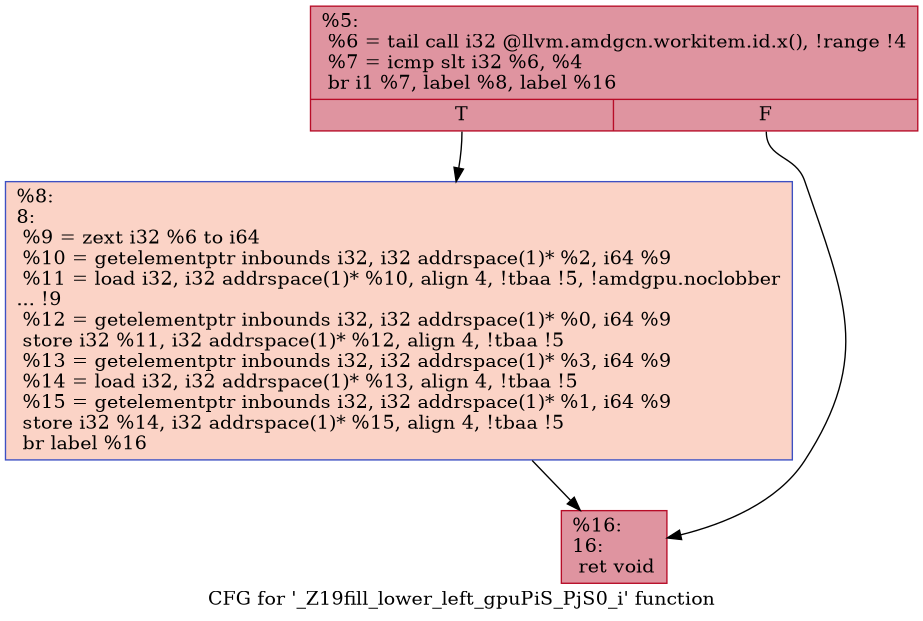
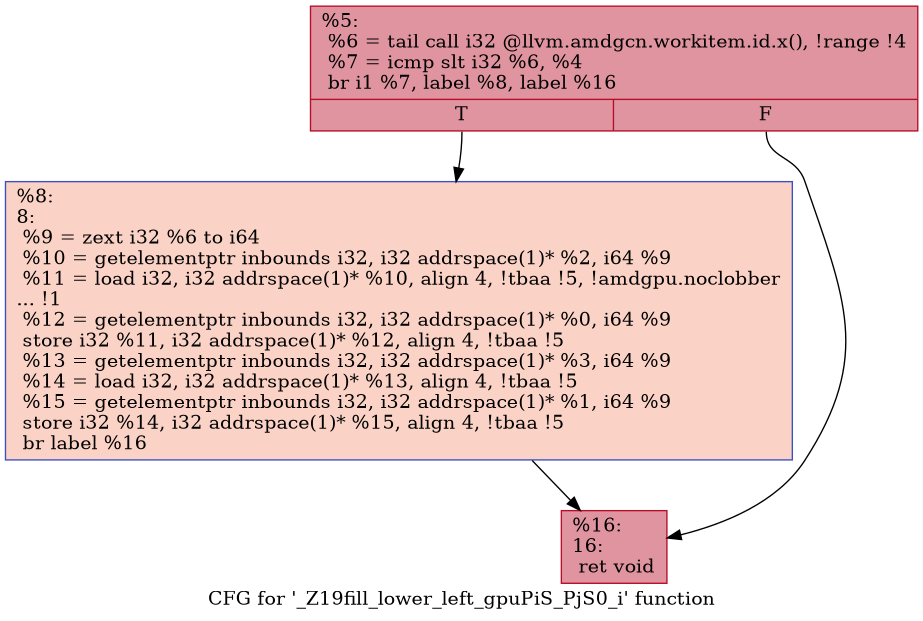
(40, 300) -> (40, 300)
